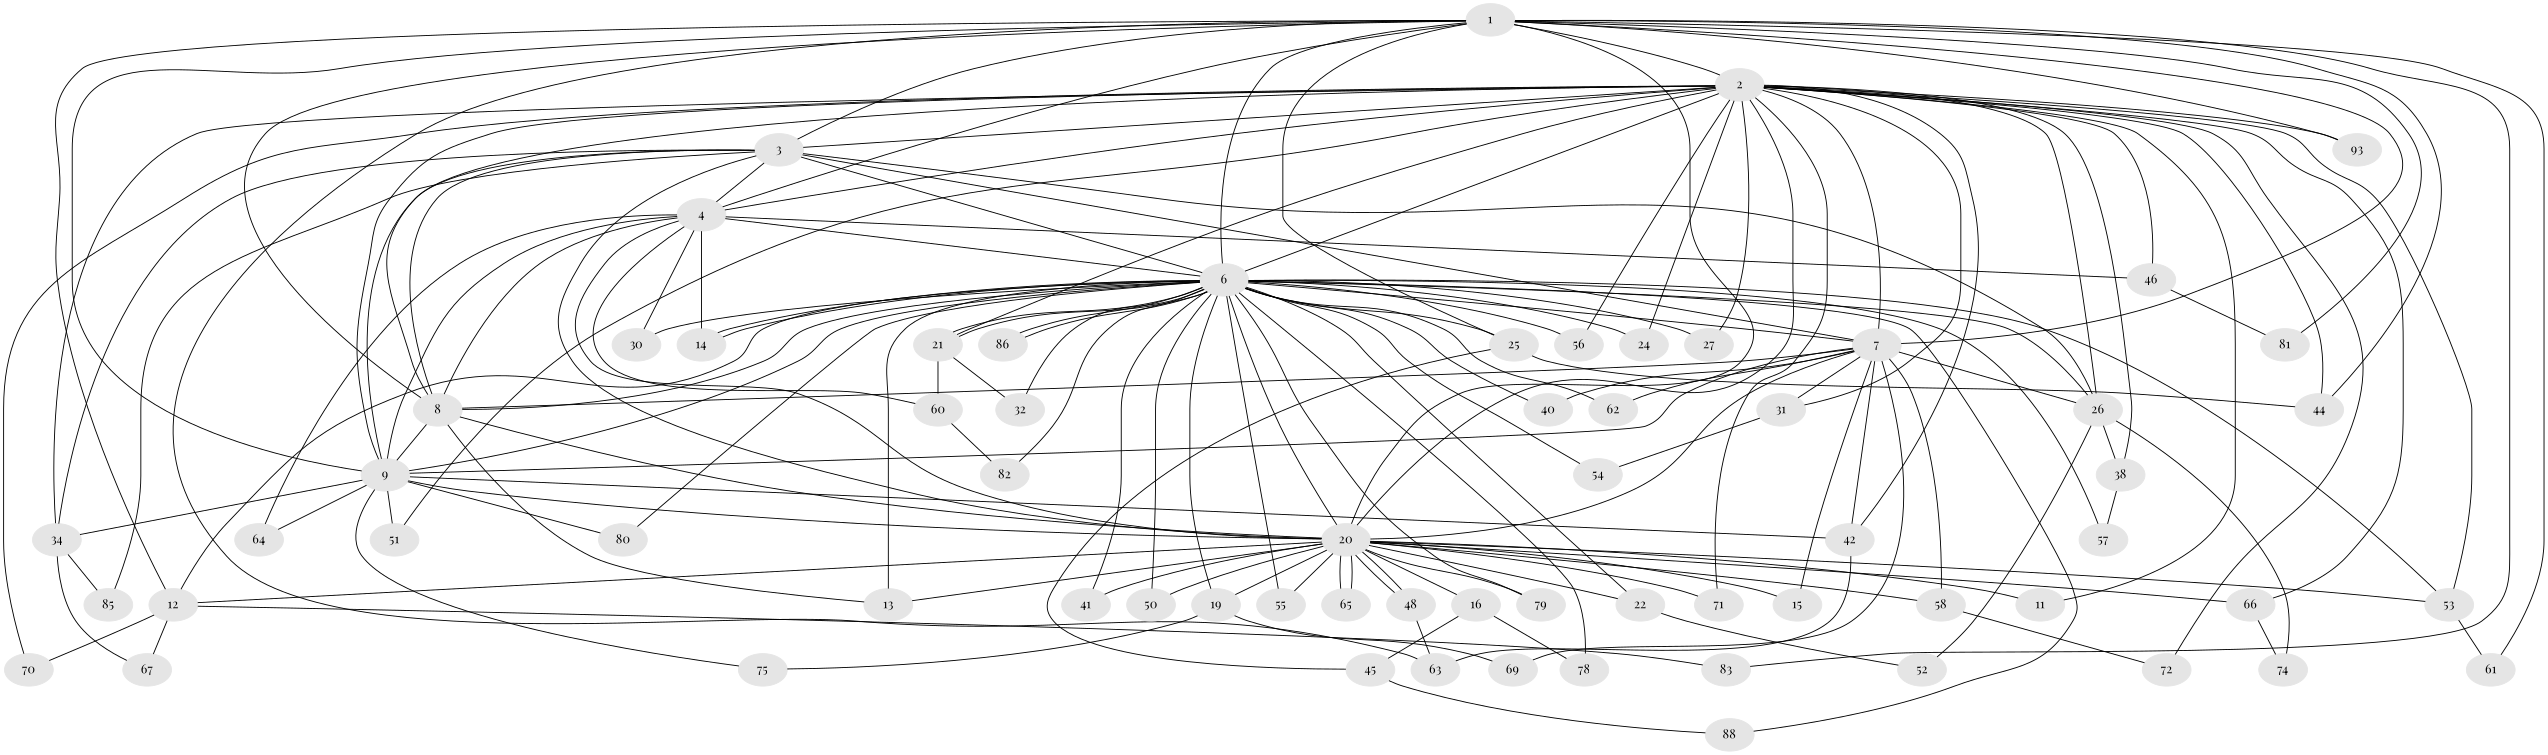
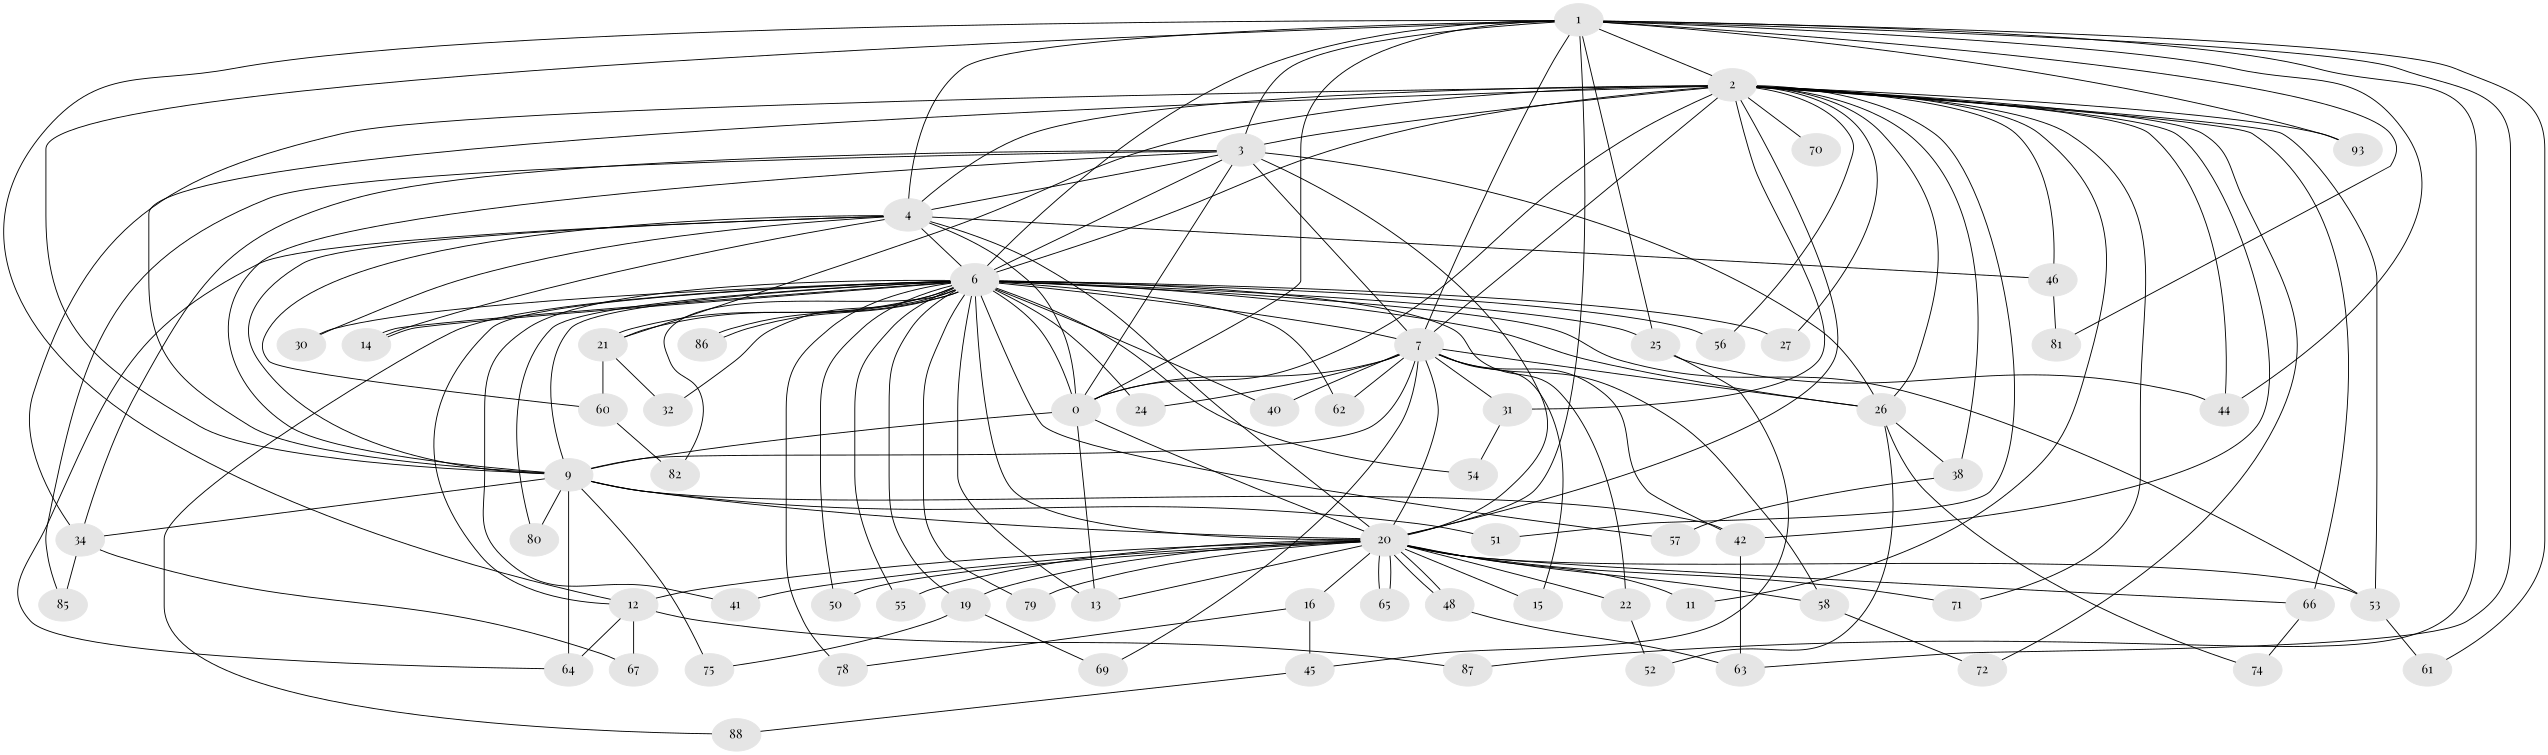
(1698, 198) -> (1283, 386)
(438, 410) -> (1076, 410)
(102, 638) -> (601, 637)
(1726, 670) -> (1468, 670)
